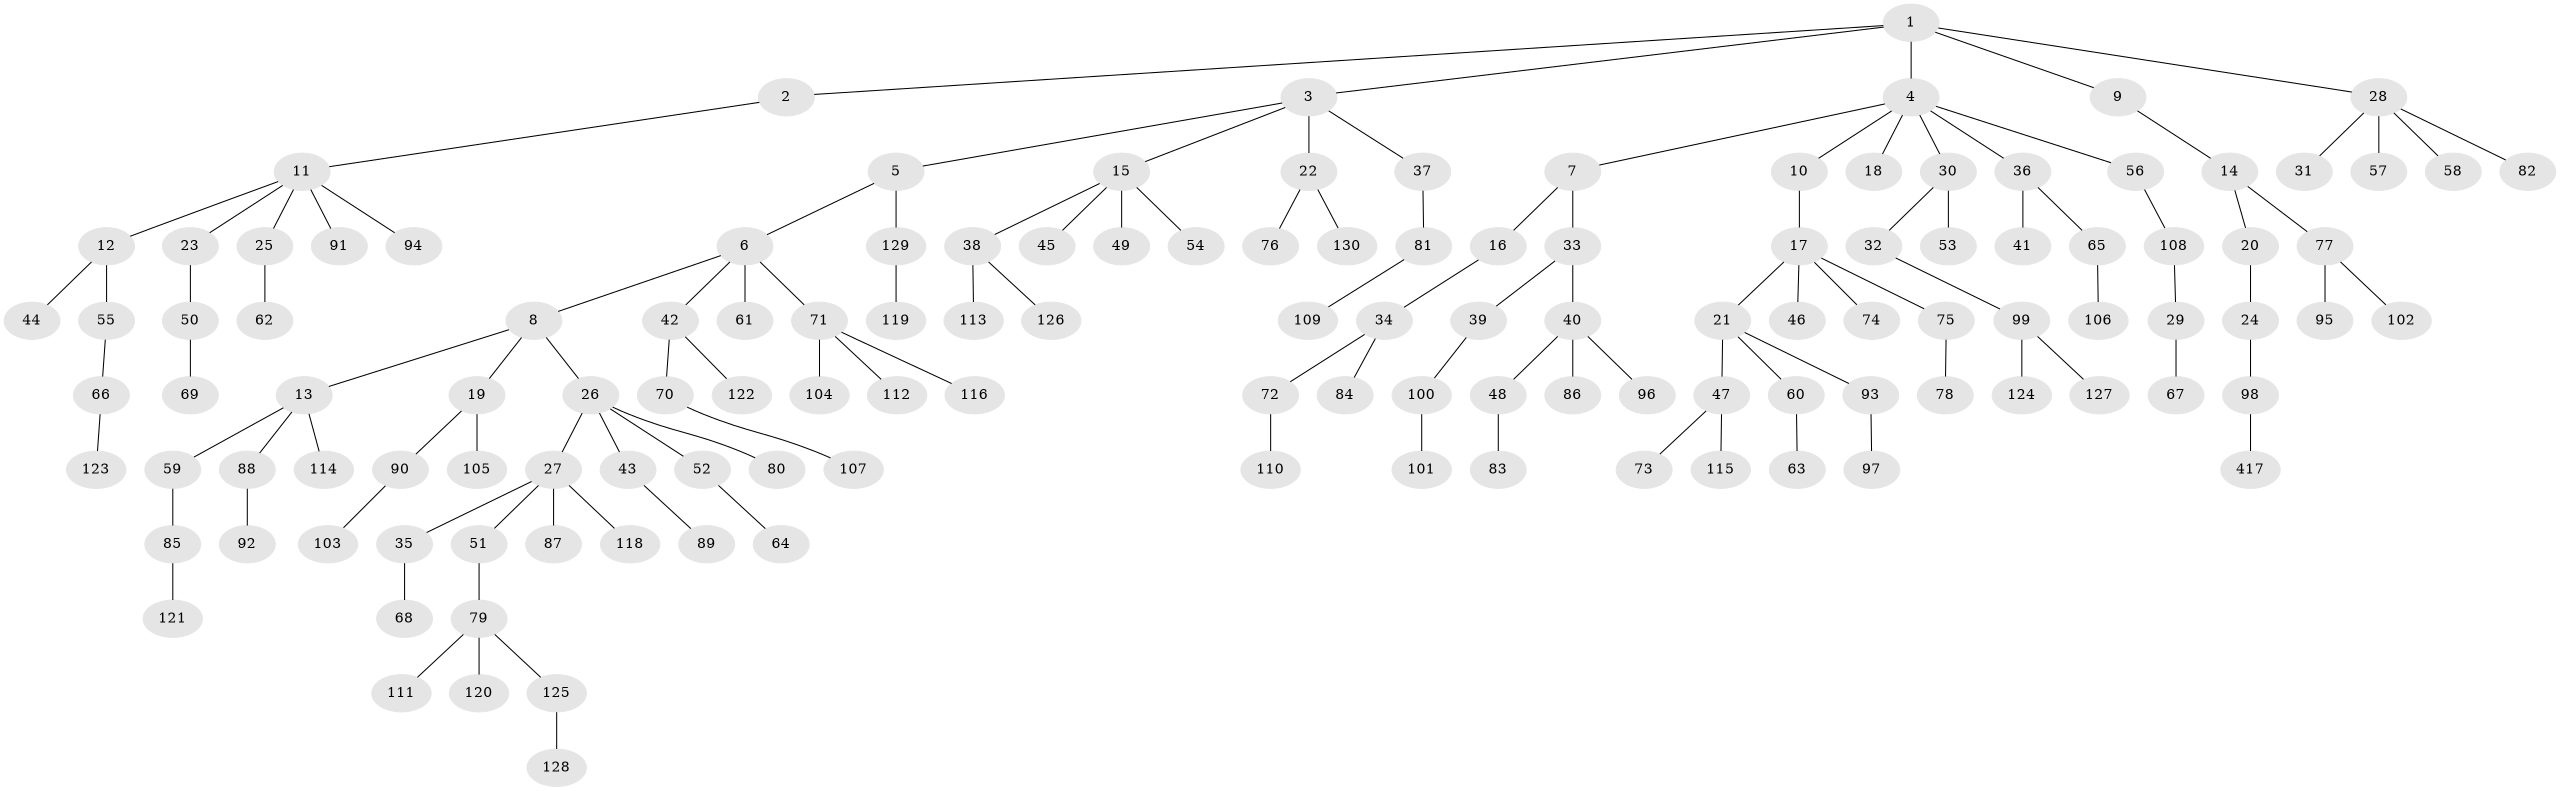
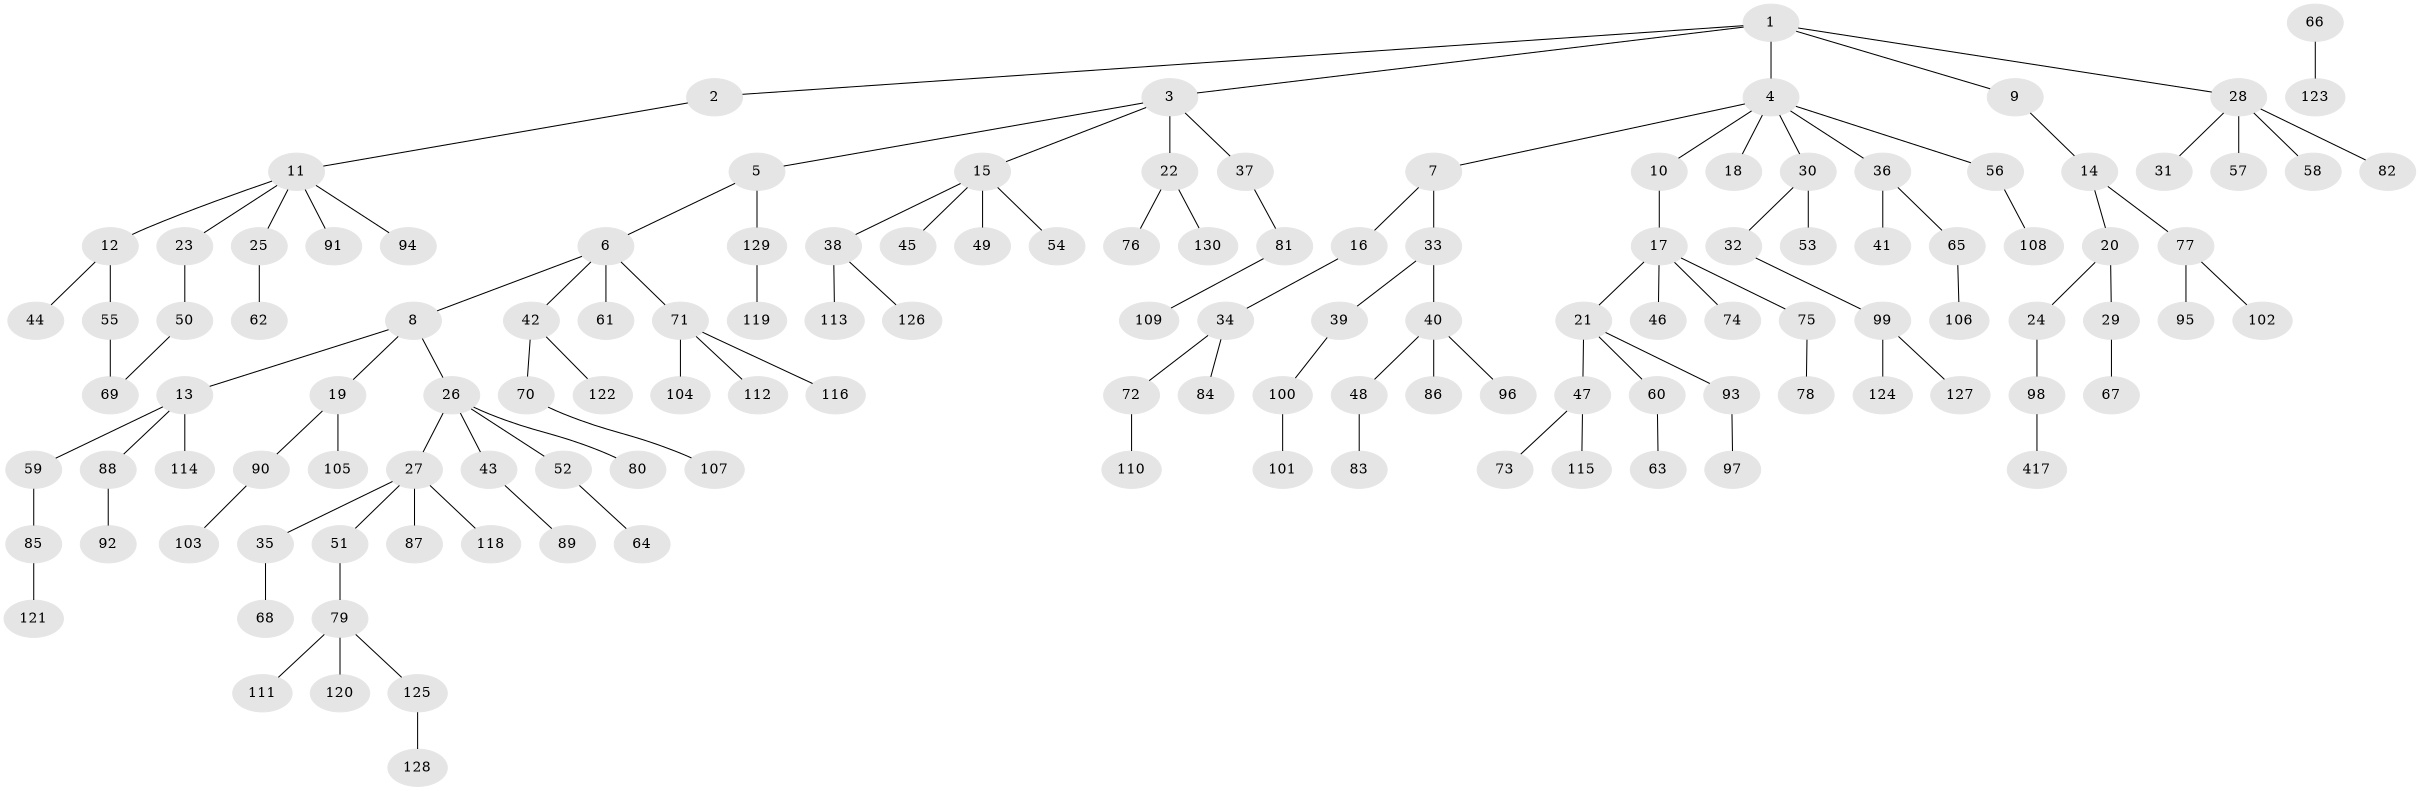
(2175, 284) -> (2111, 284)
(104, 358) -> (110, 358)
